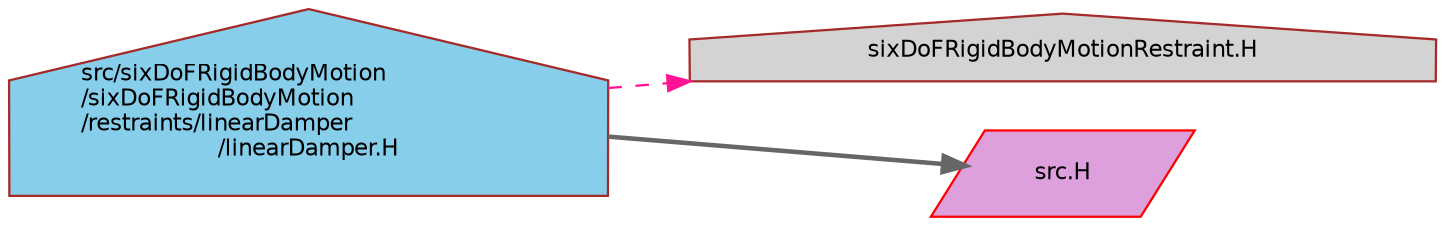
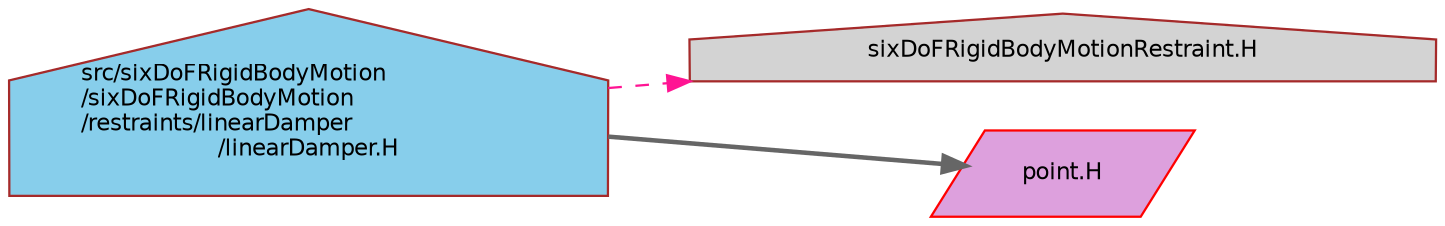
(1063, 174) -> (1063, 174)
